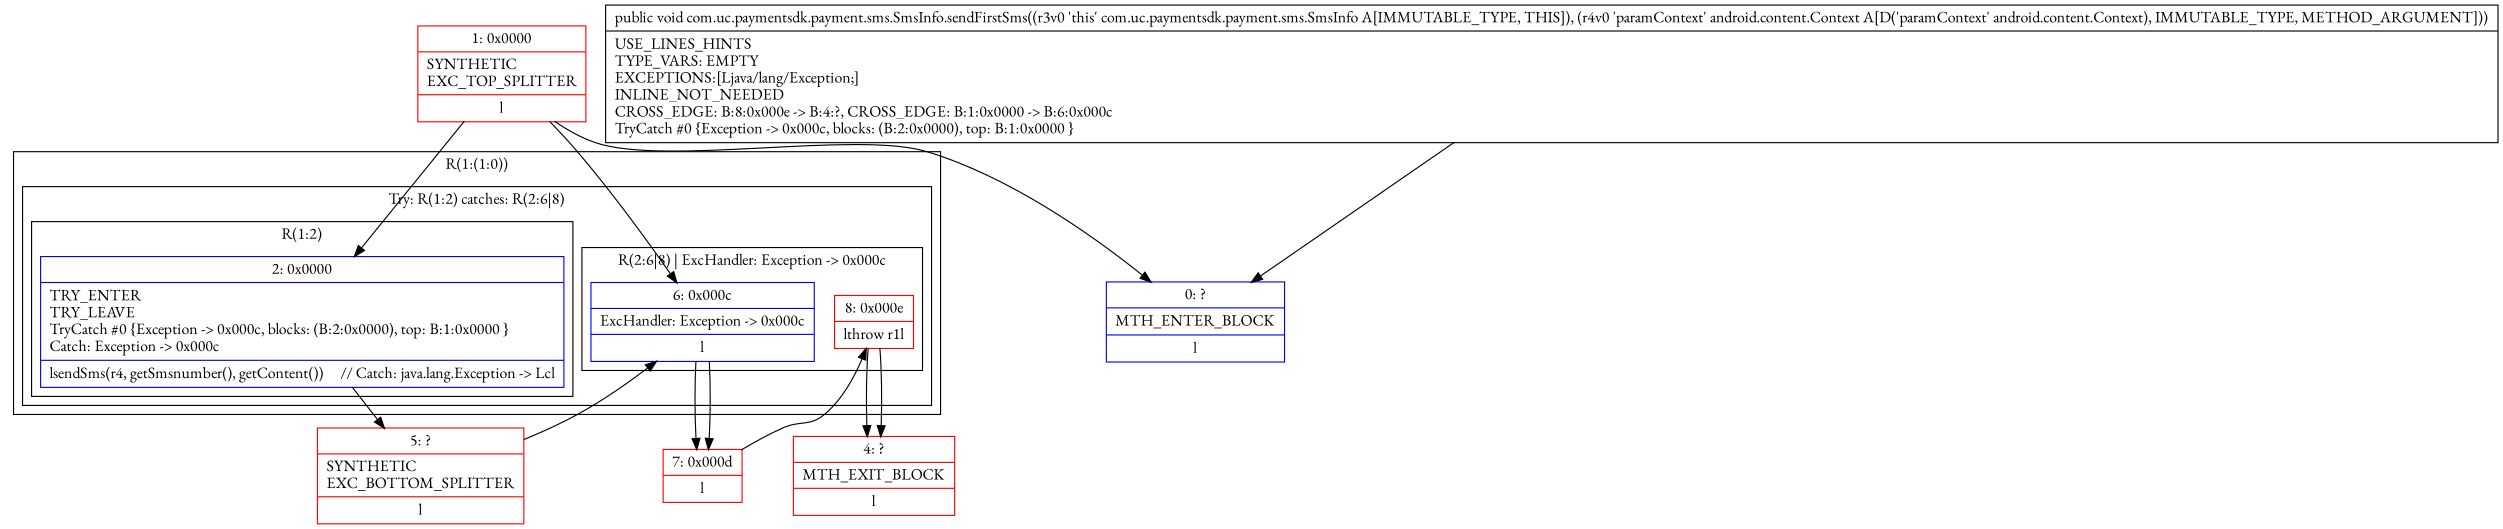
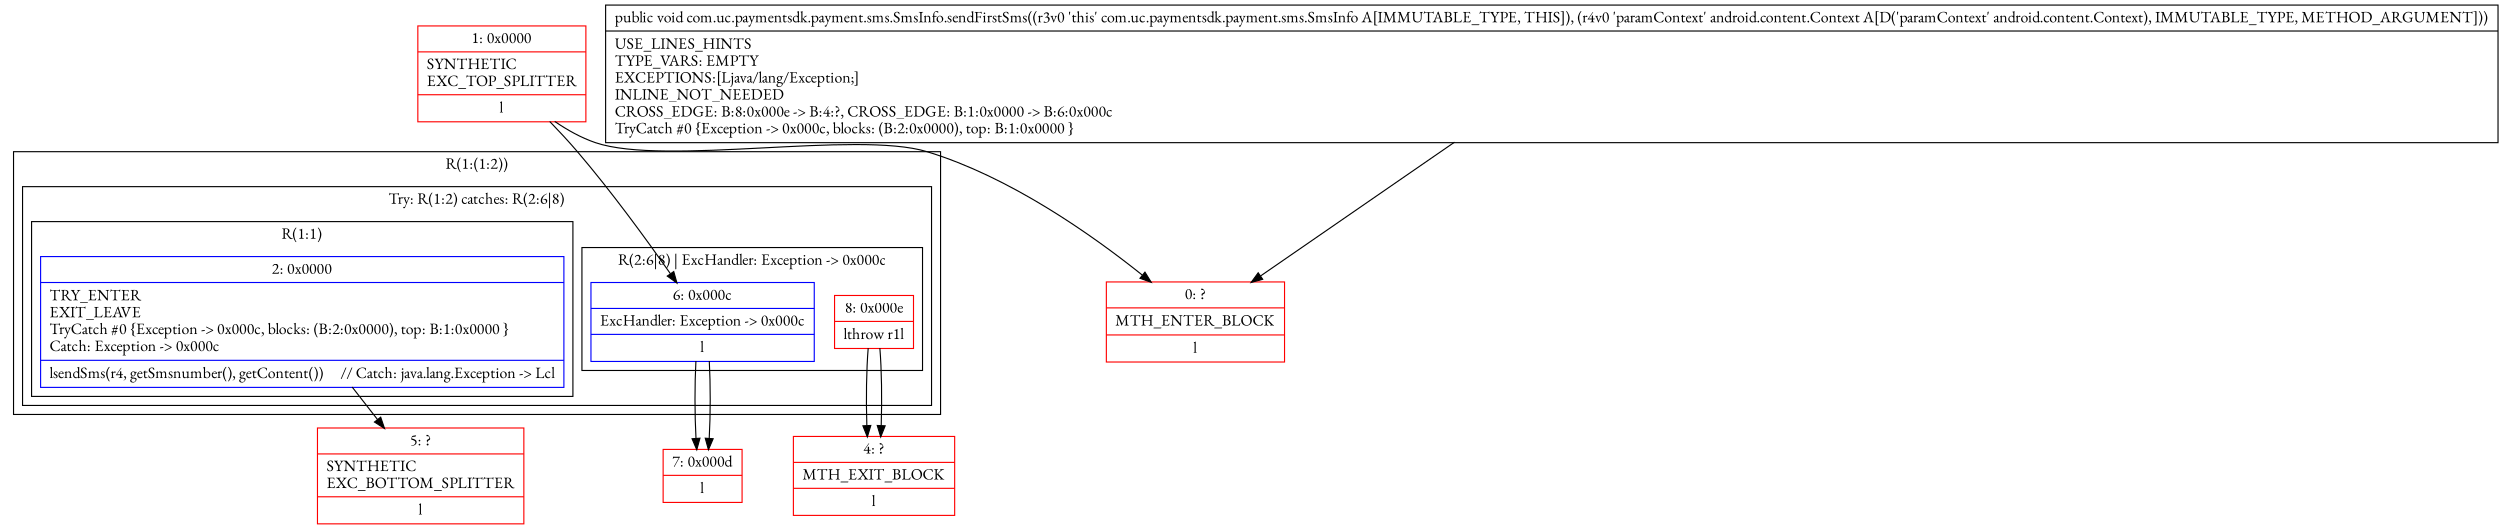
(477, 165) -> (477, 165)
(418, 178) -> none
(302, 235) -> (302, 235)
(92, 312) -> (96, 312)
(1195, 322) -> (1195, 322)
(607, 397) -> none
(811, 422) -> none
